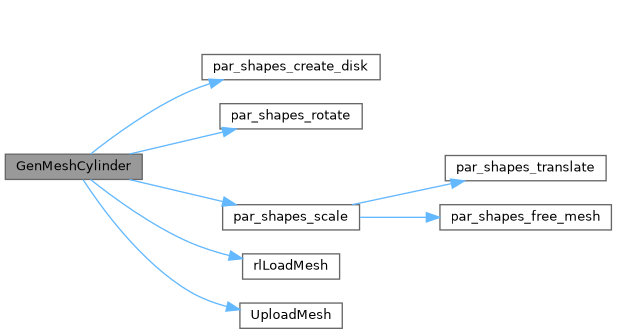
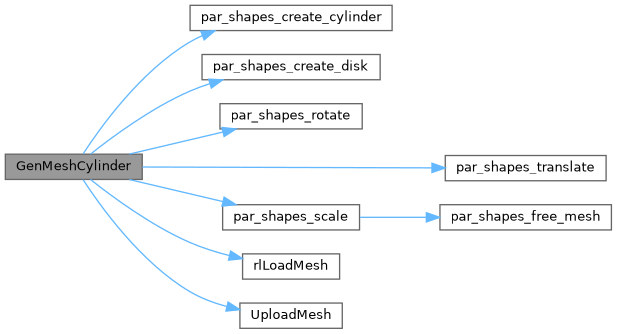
none -> (291, 18)
(402, 194) -> (287, 167)
